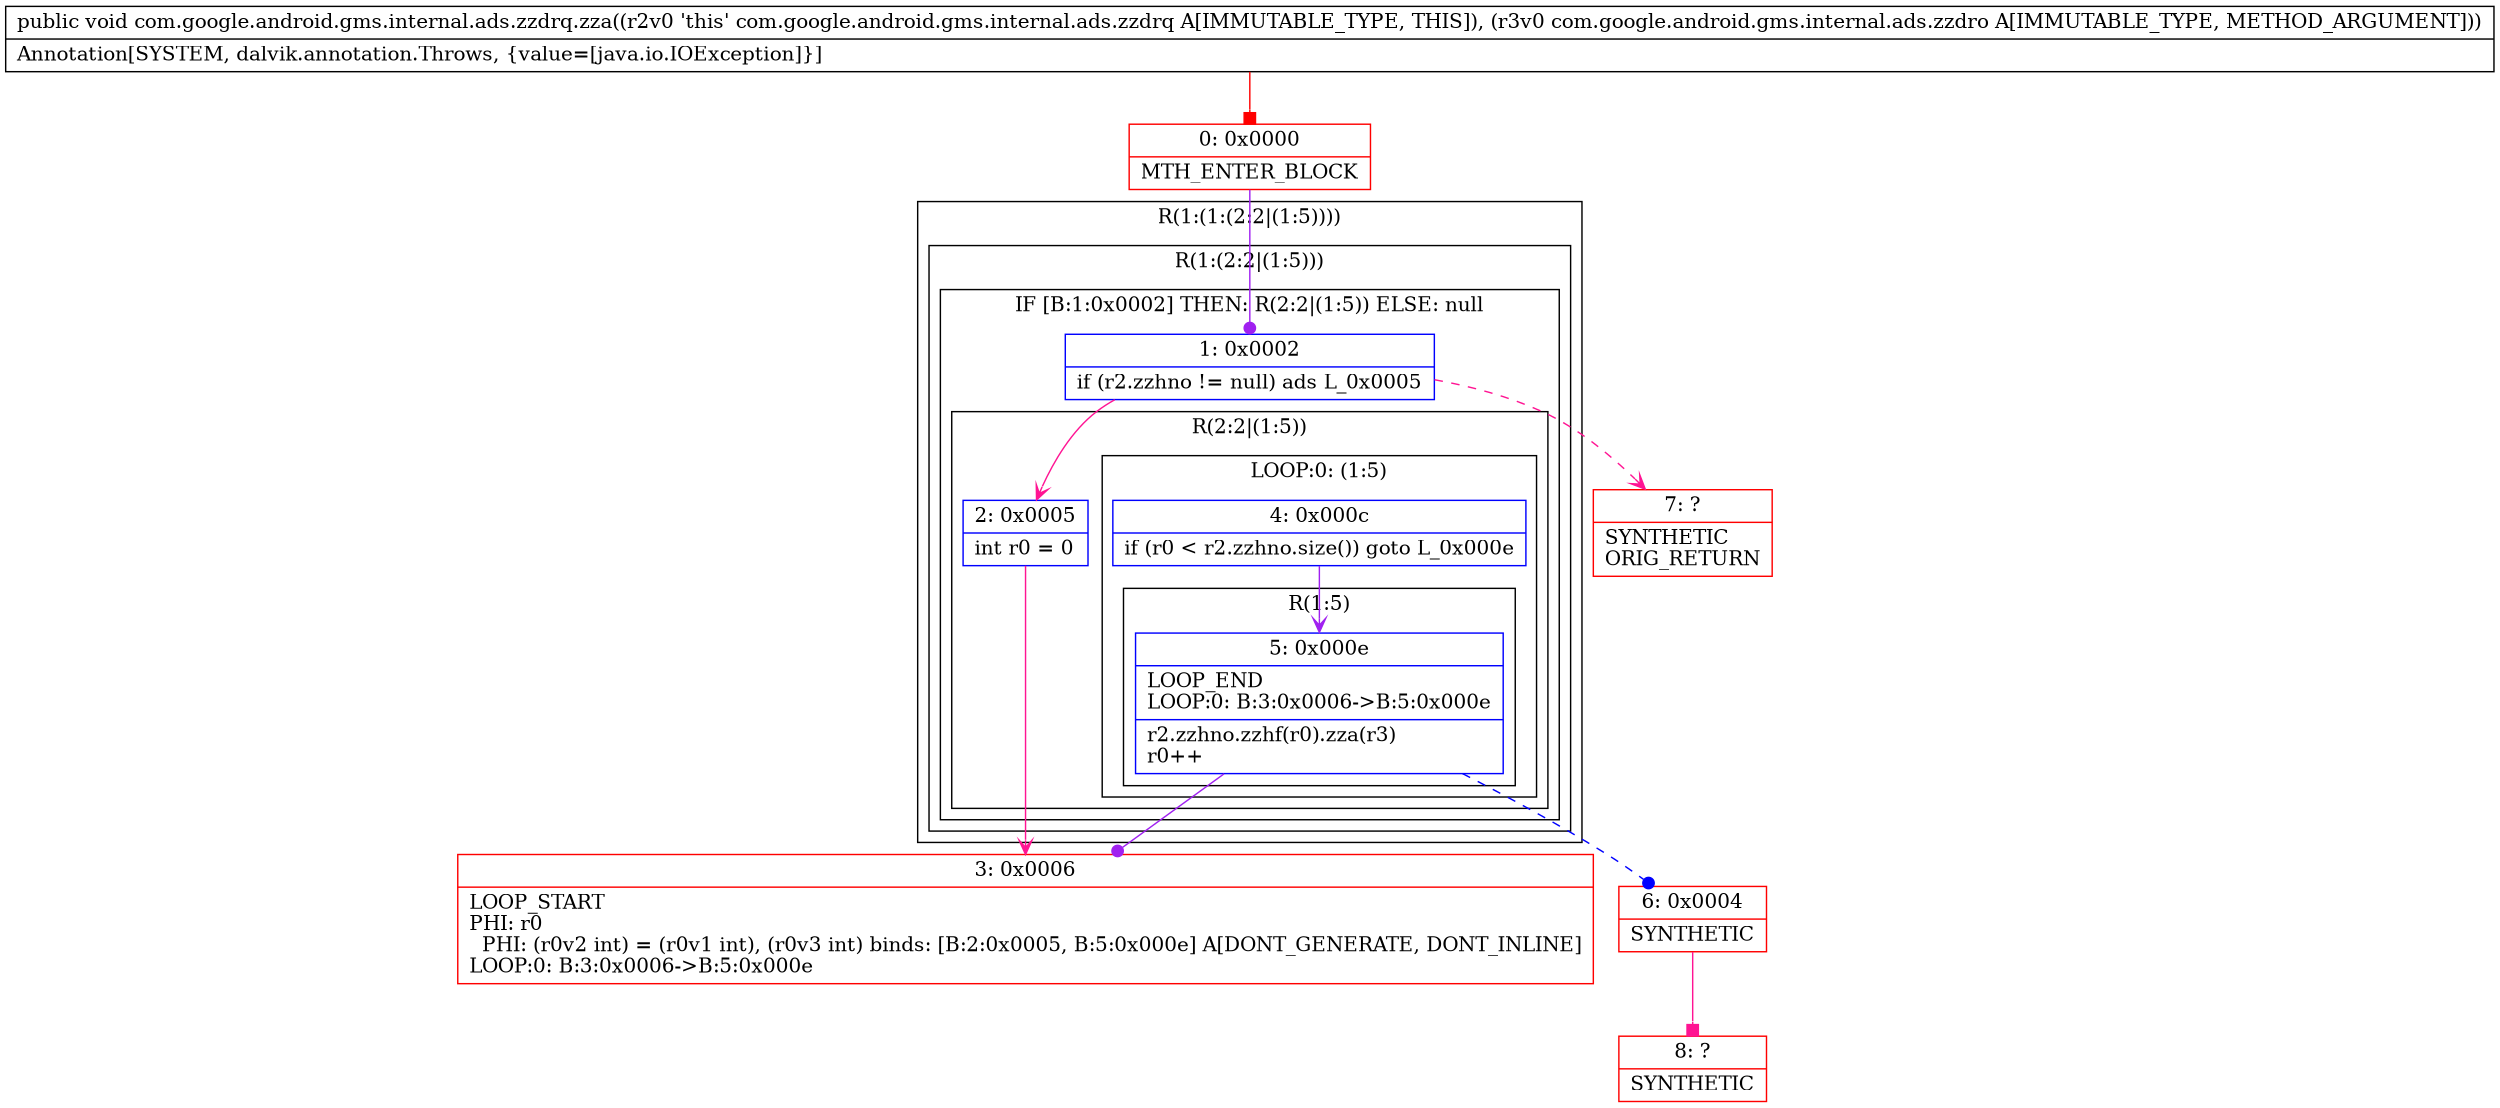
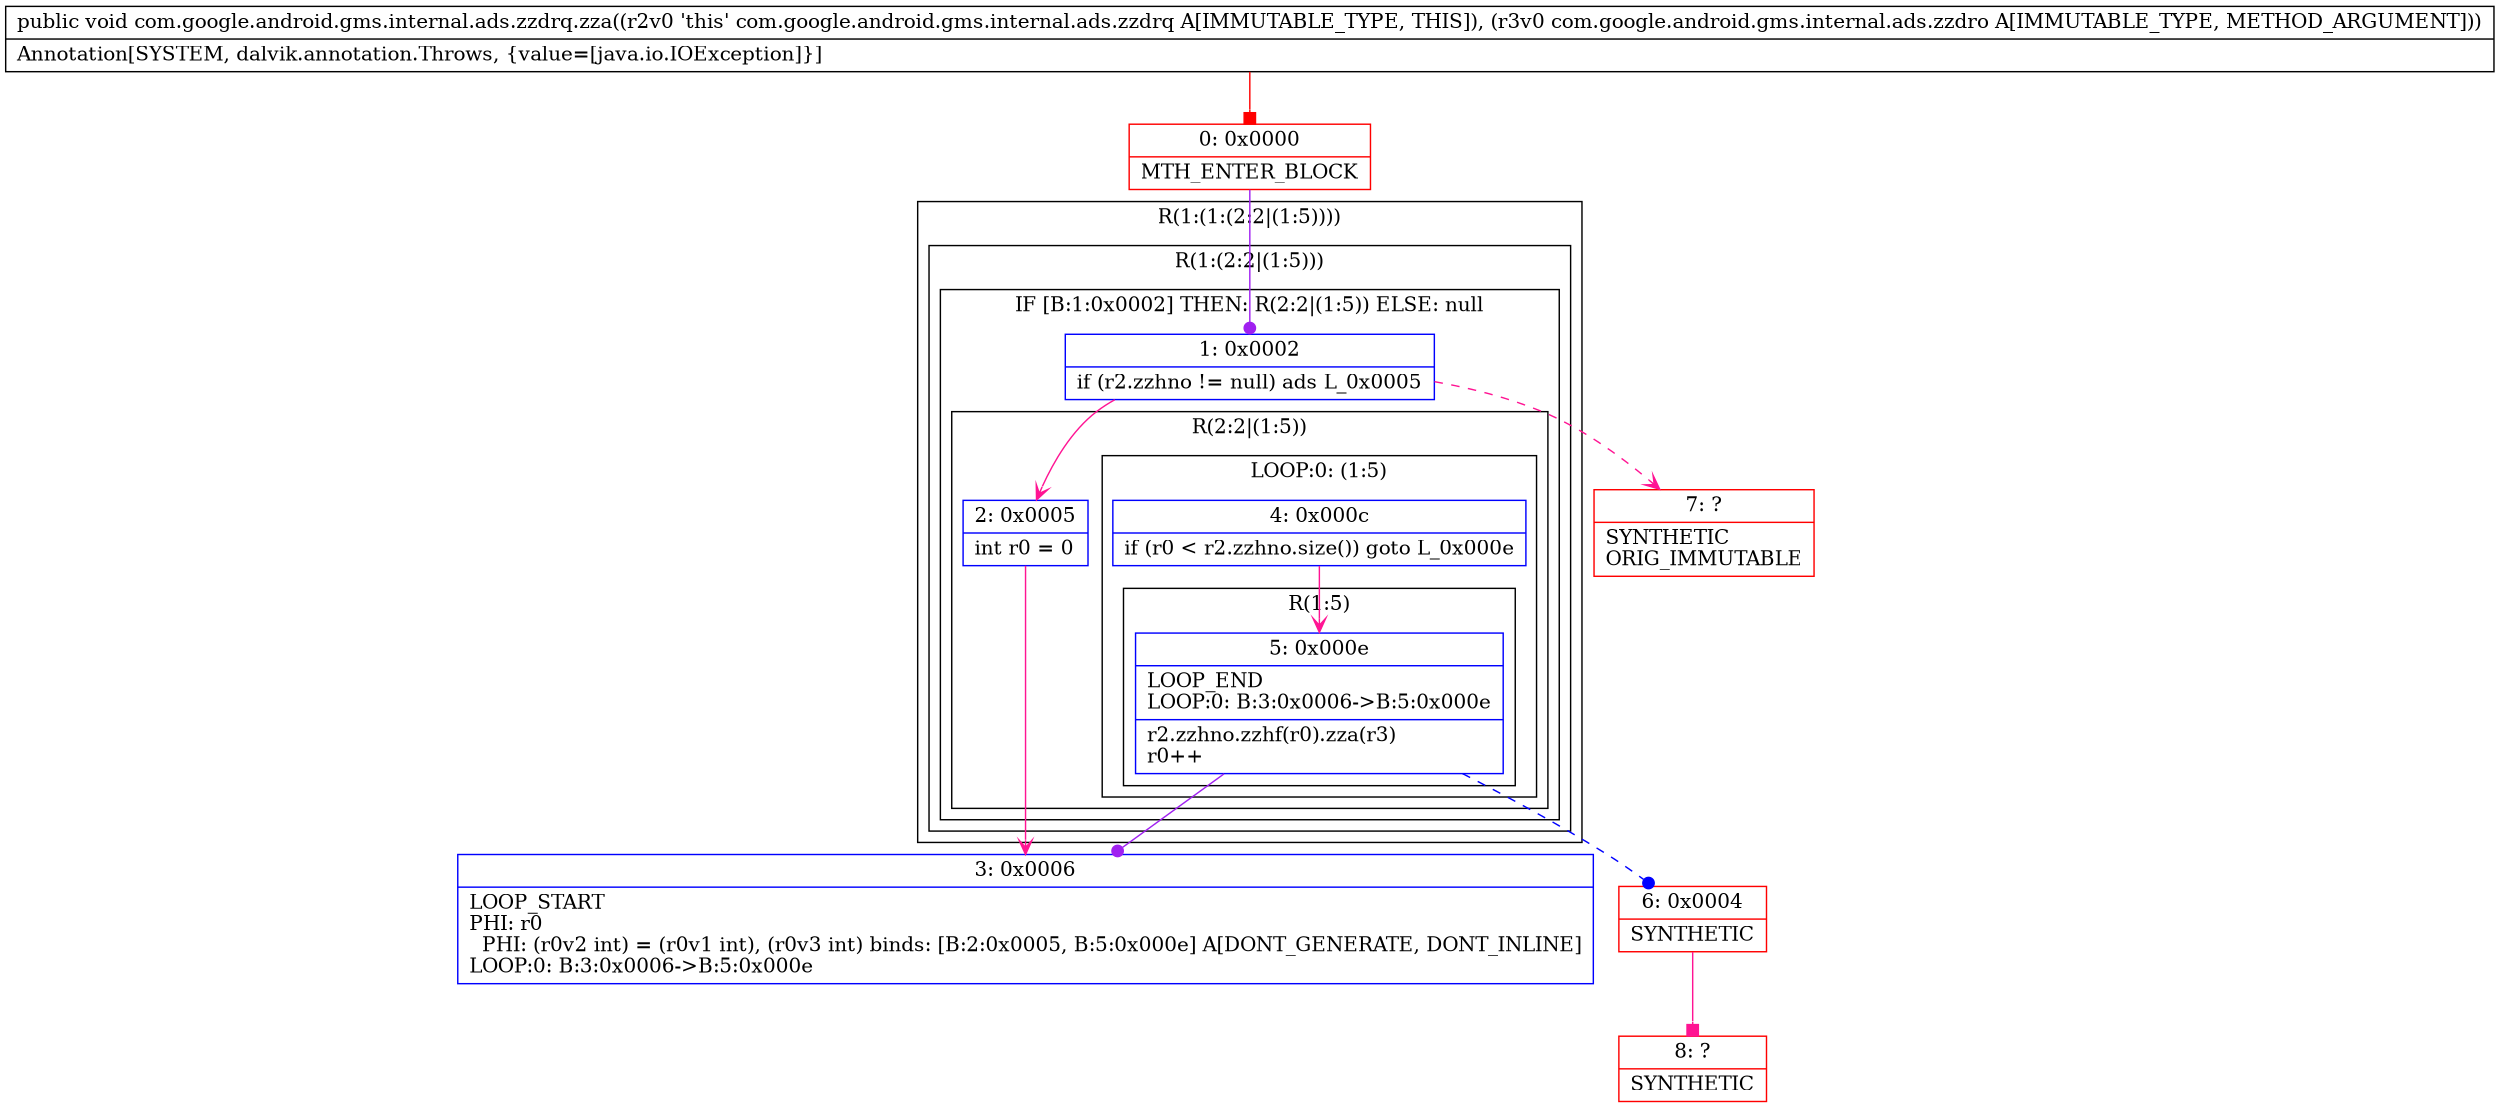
(1683, 559) -> (1704, 559)
(1319, 597) -> (1319, 597)
(1026, 919) -> (1026, 919)
